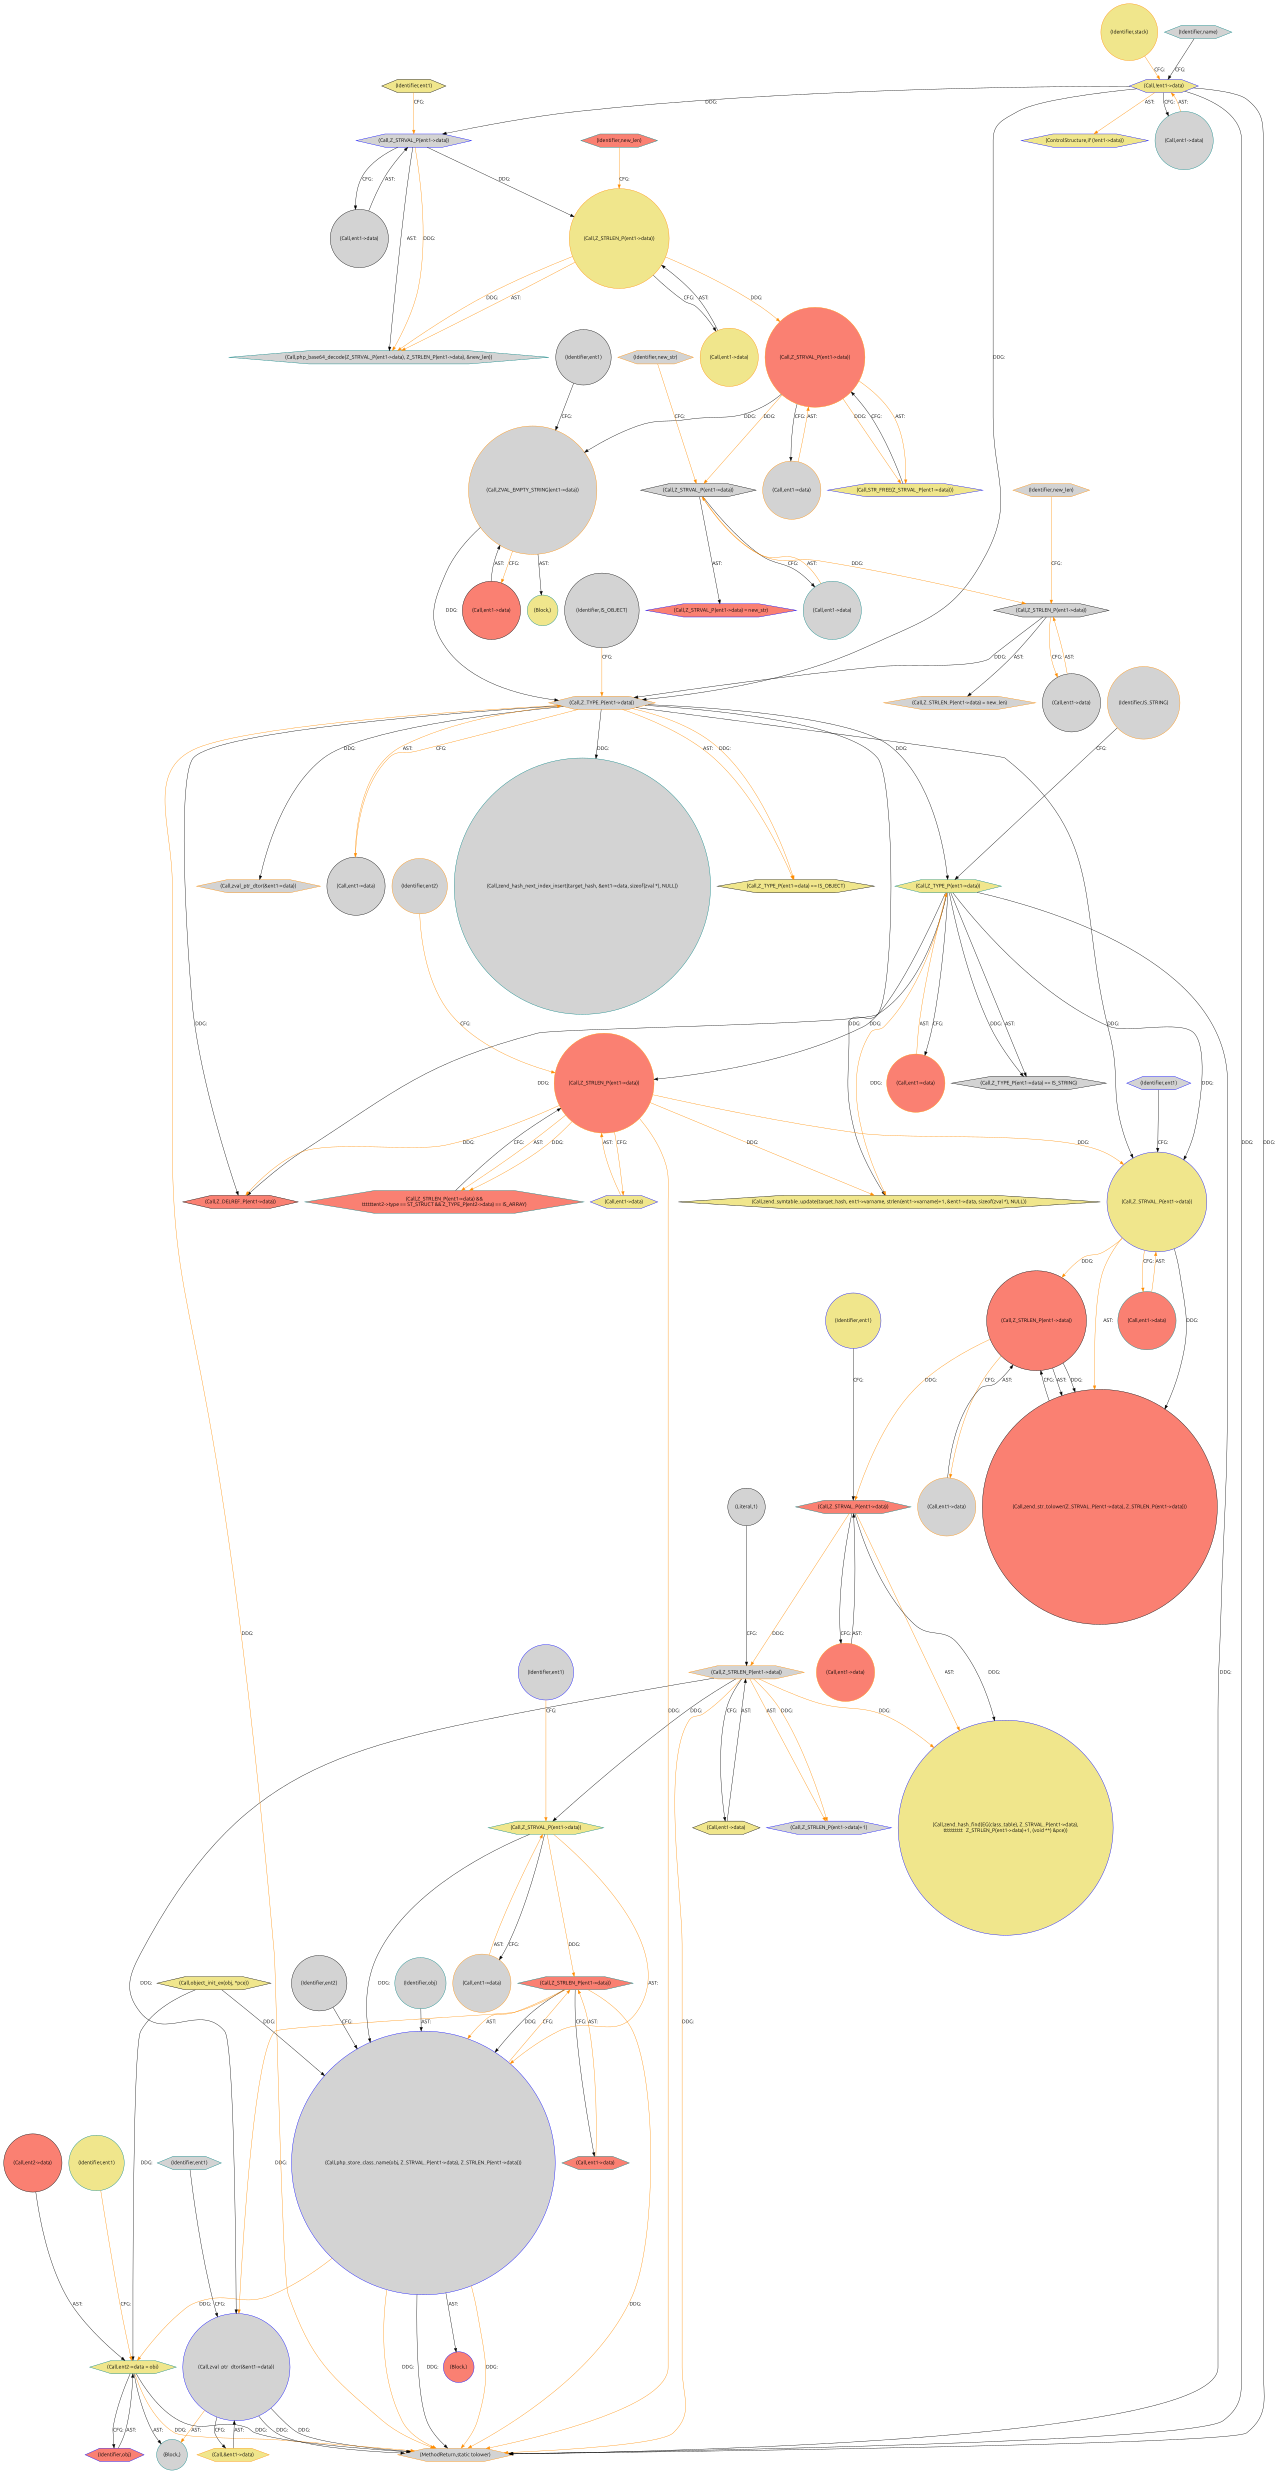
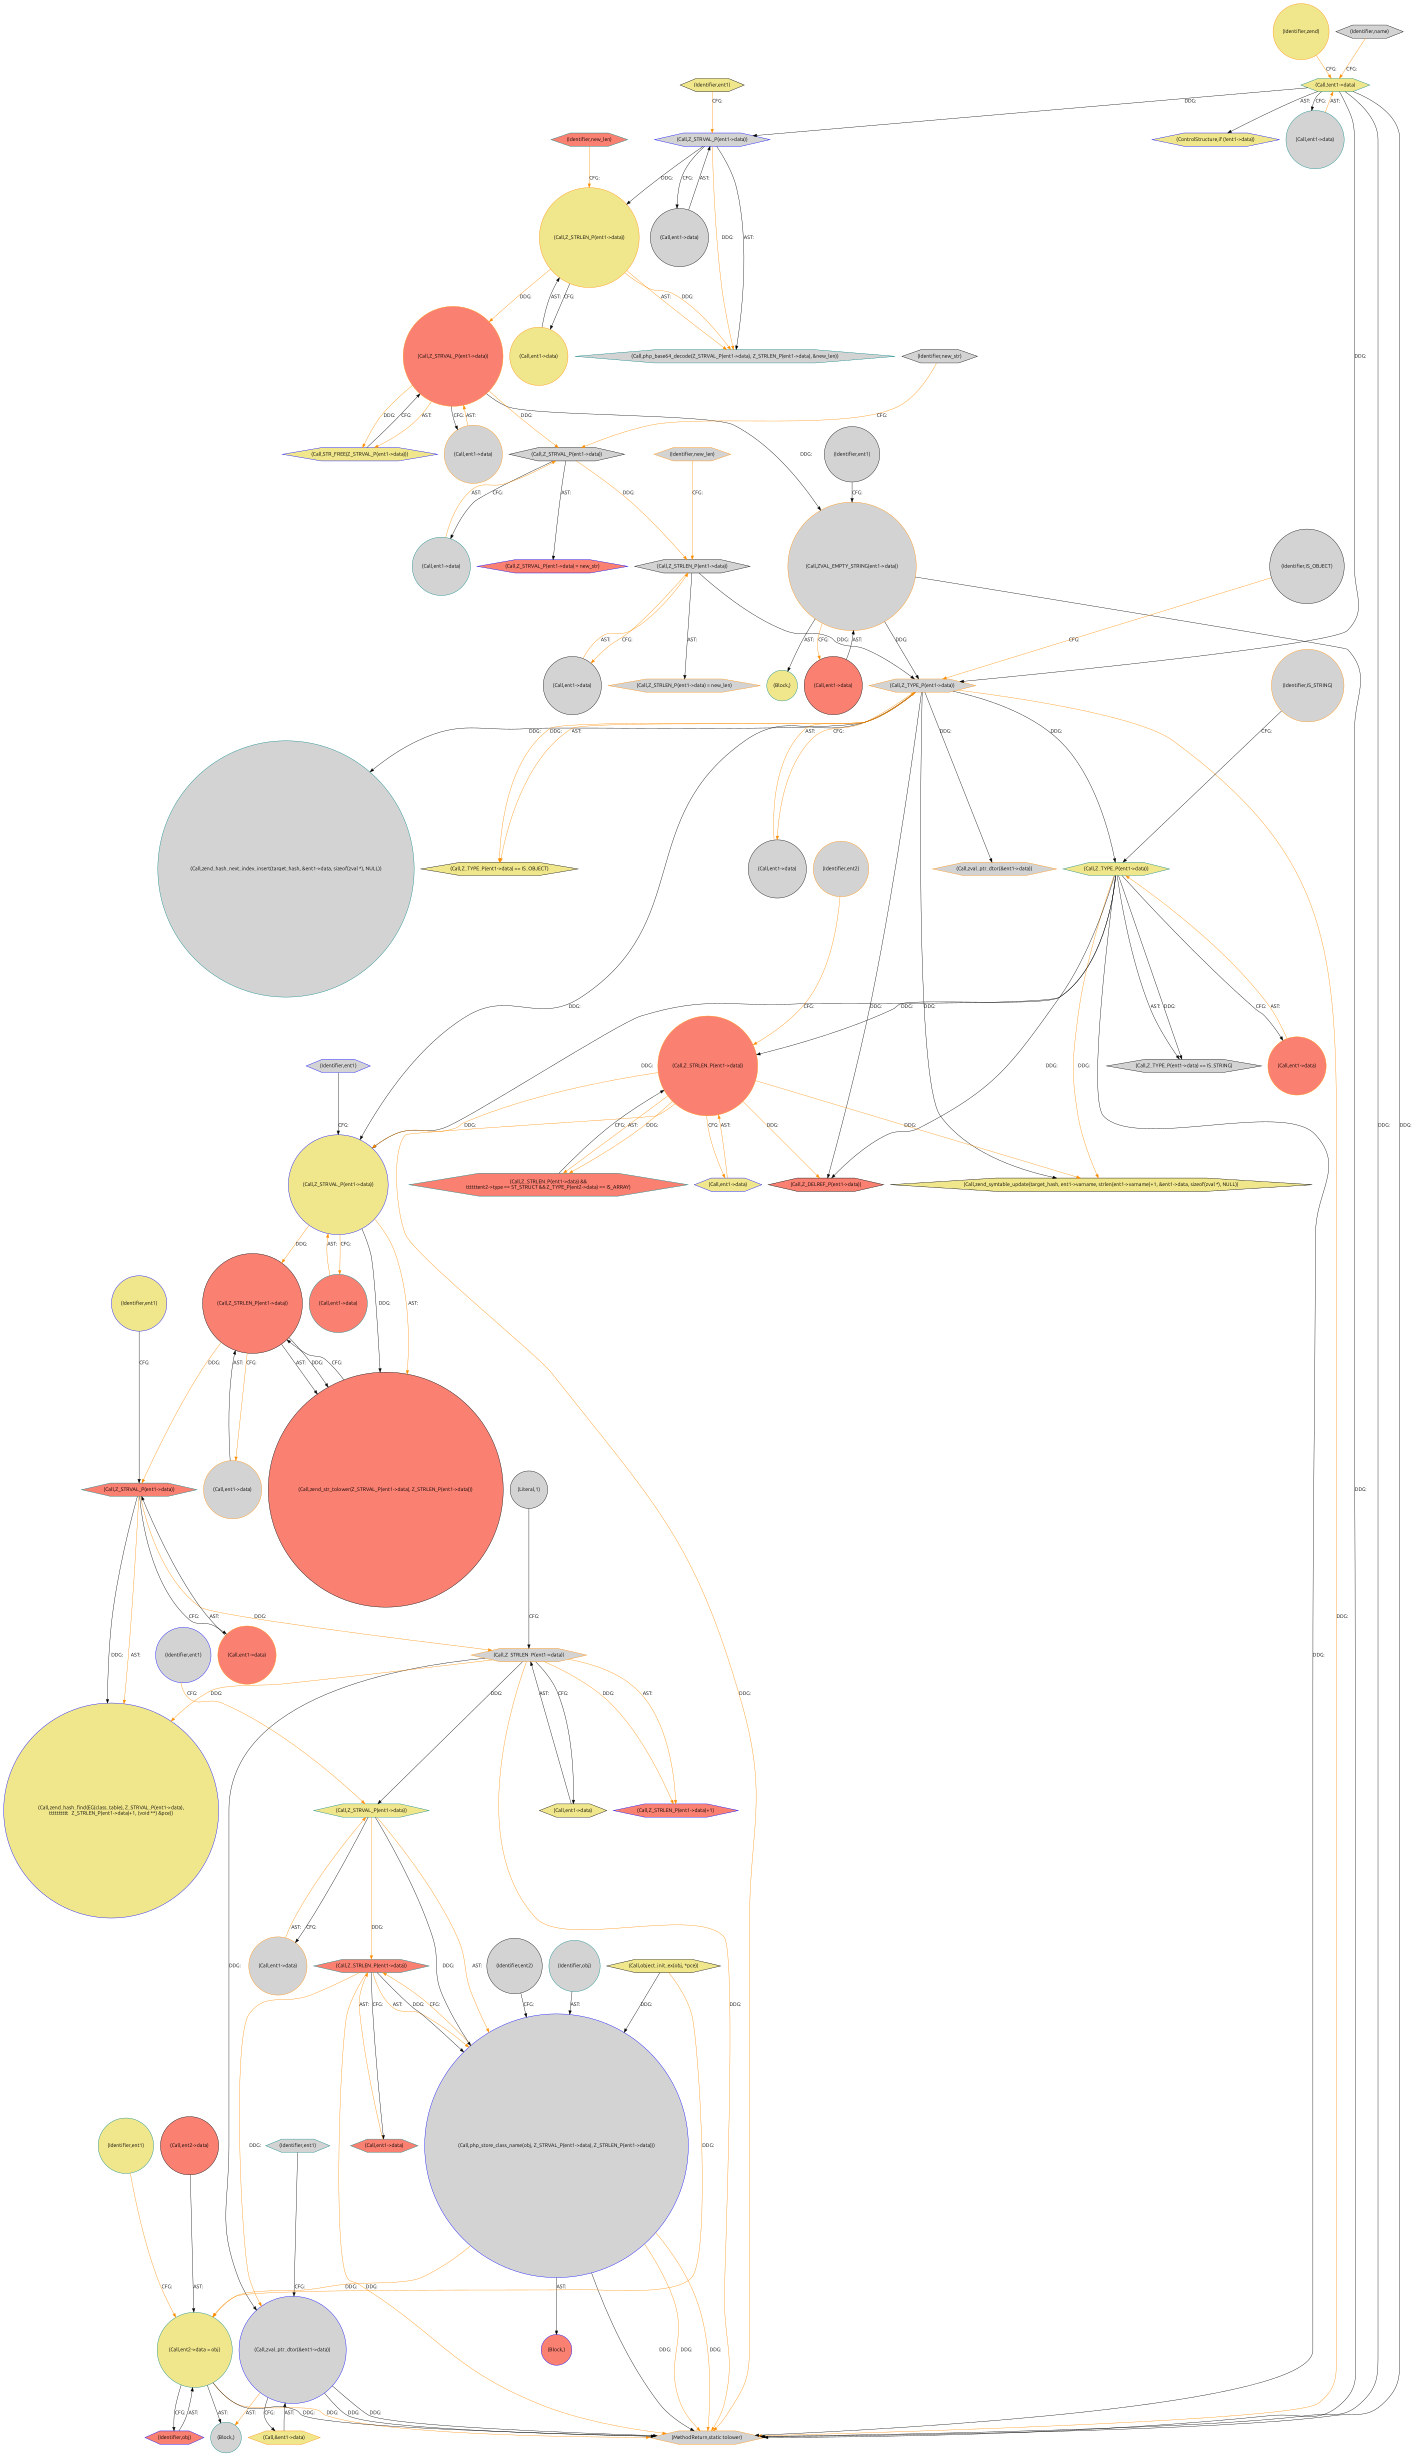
(1129, 32) -> (1301, 32)
(1198, 32) -> (1370, 32)
(1182, 58) -> (1353, 57)
(1164, 86) -> (1335, 85)
(1126, 112) -> (1274, 110)
(656, 357) -> (940, 356)
none -> (1355, 1596)
(829, 1828) -> (676, 1811)
(134, 2159) -> (608, 2290)
(133, 2367) -> (195, 2350)
